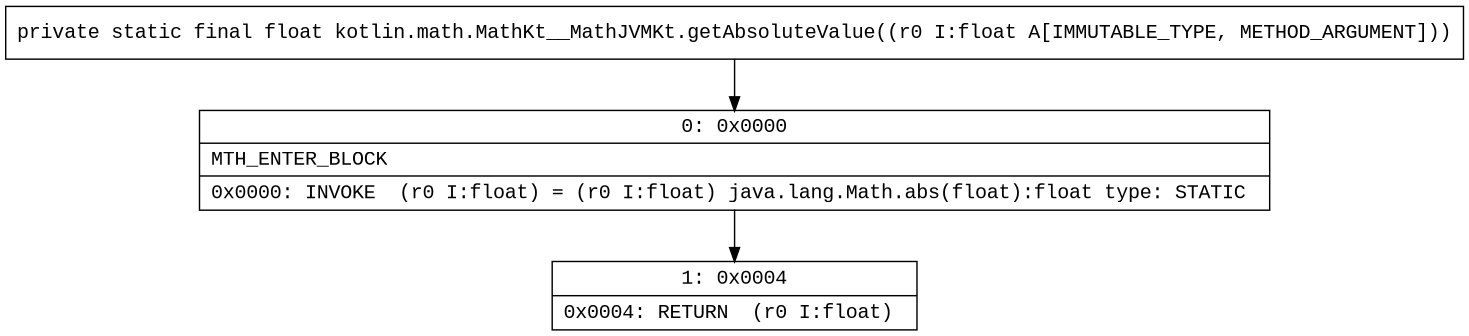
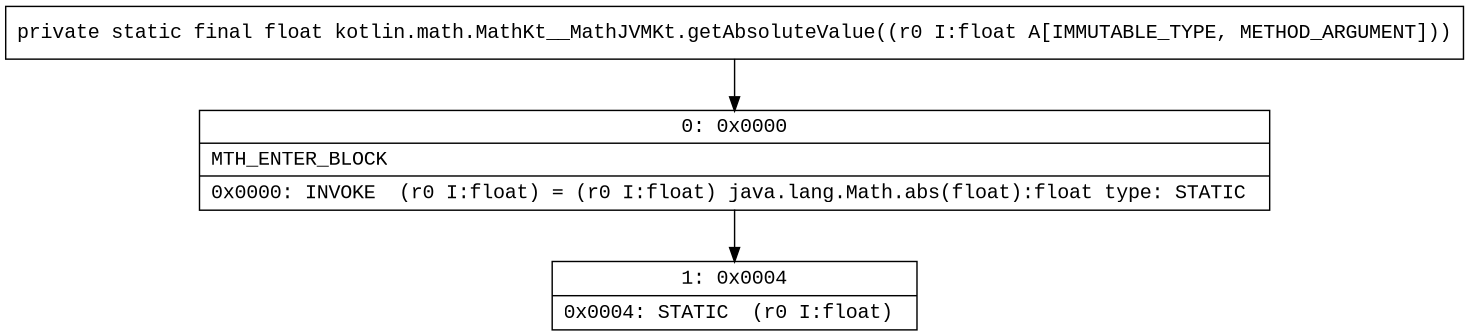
(735, 312) -> (735, 312)
